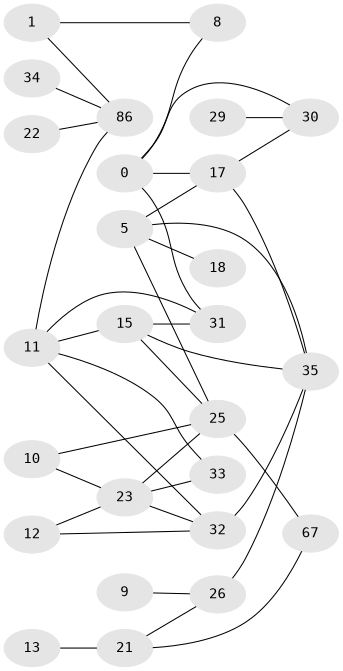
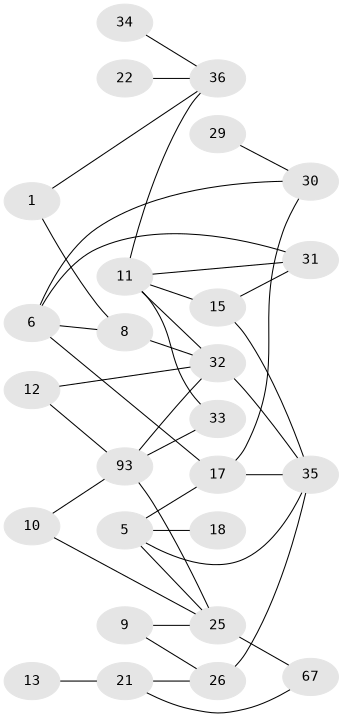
(125, 118) -> (218, 78)
(125, 173) -> (32, 323)
none -> (164, 345)
(171, 372) -> (171, 625)
(125, 497) -> (125, 466)
